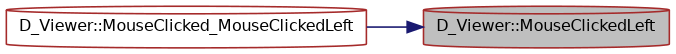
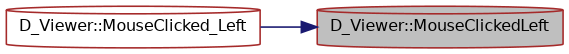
(186, 27) -> (133, 27)
